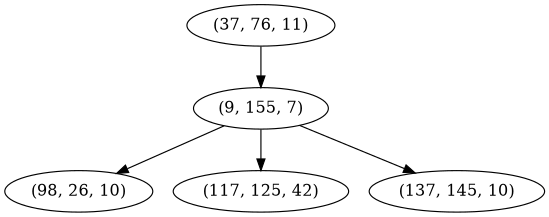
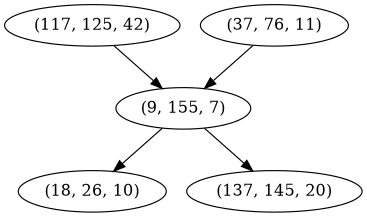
(261, 144) -> (134, 63)
(79, 191) -> (92, 191)
(457, 191) -> (274, 191)
